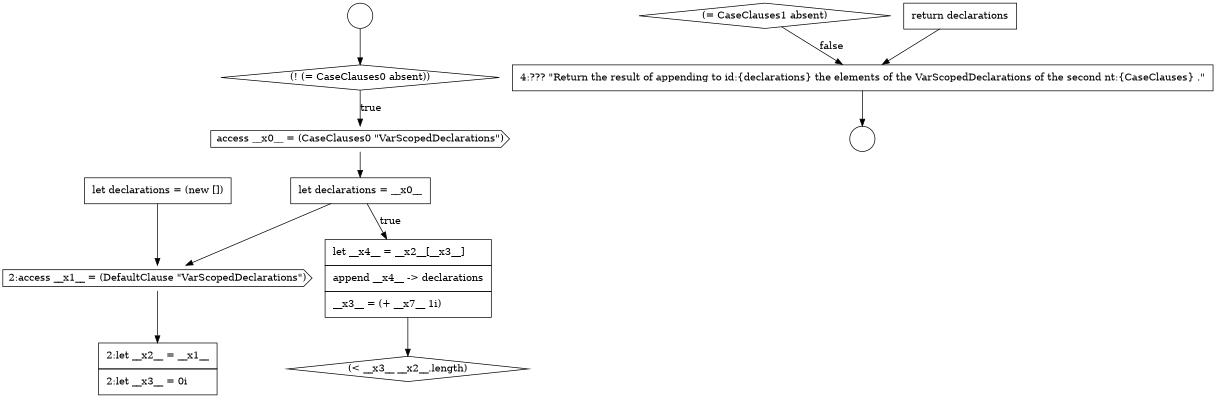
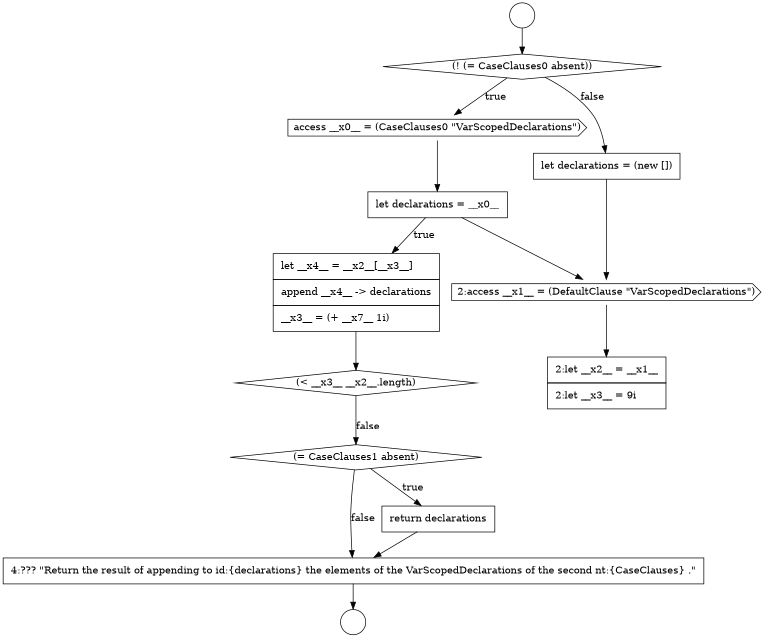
none -> (584, 104)
(147, 382) -> (596, 396)
none -> (356, 417)
none -> (393, 485)
